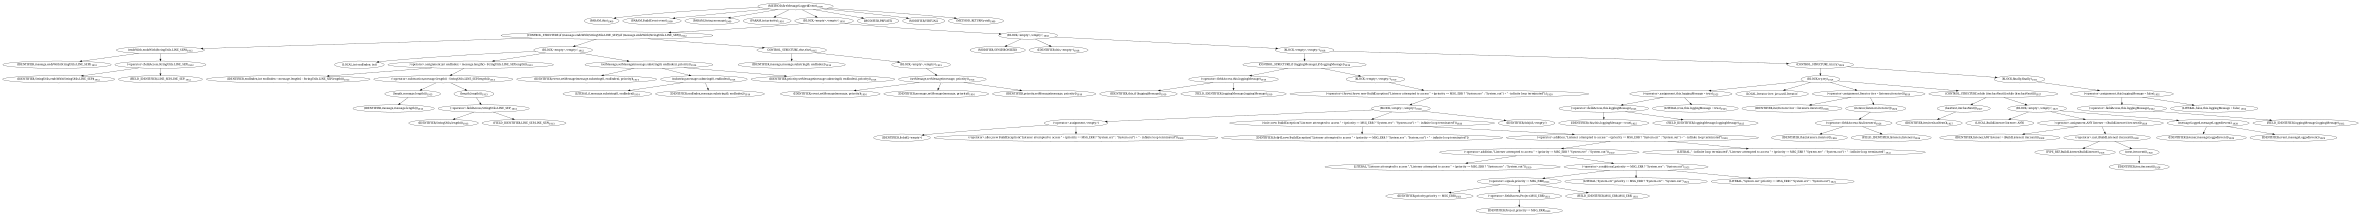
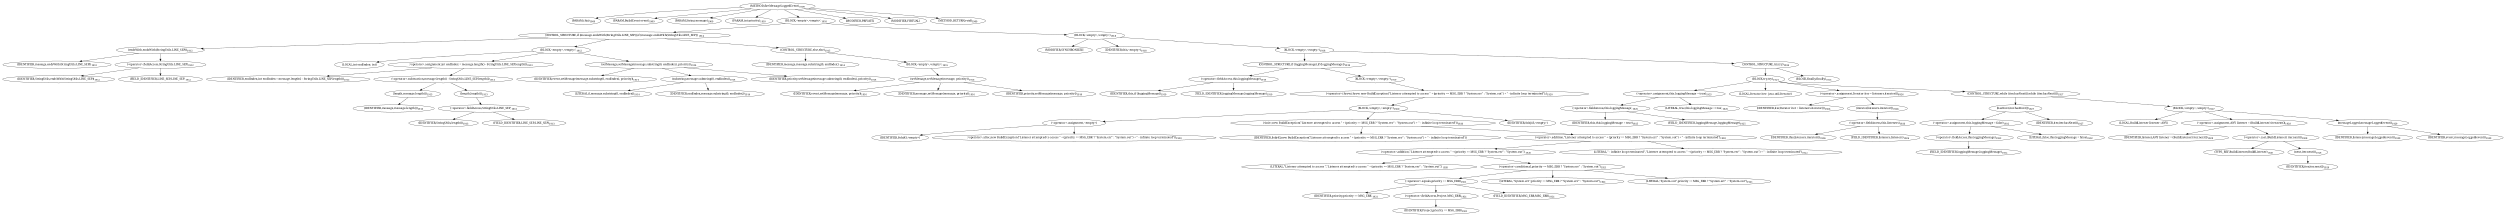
(2067, 86) -> (1995, 115)
